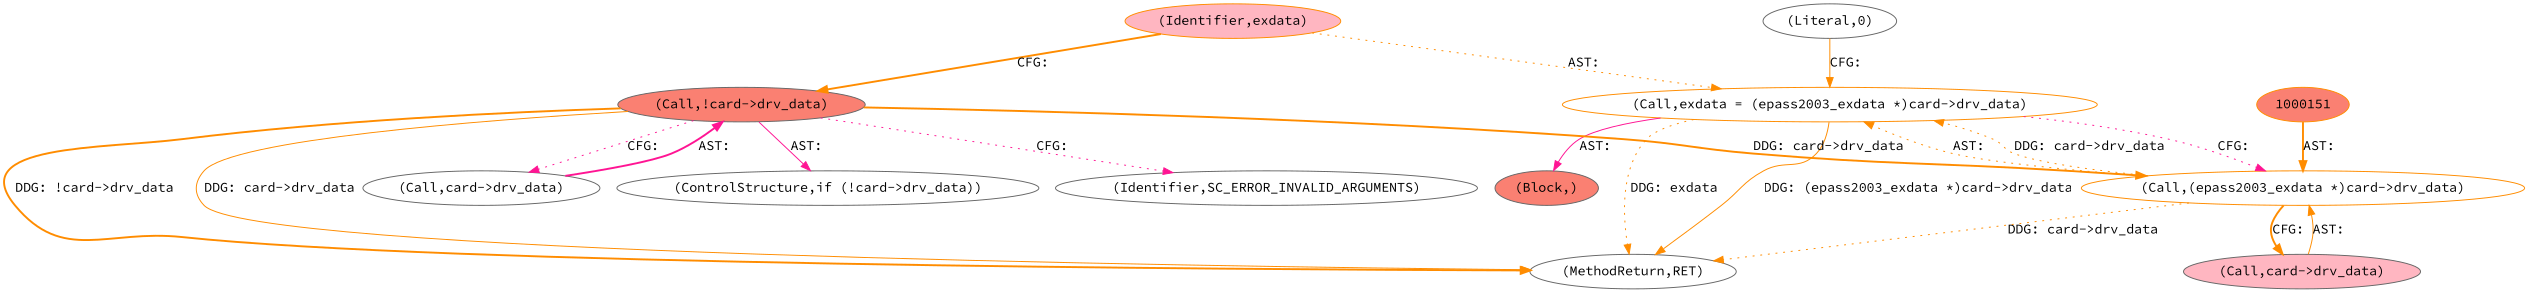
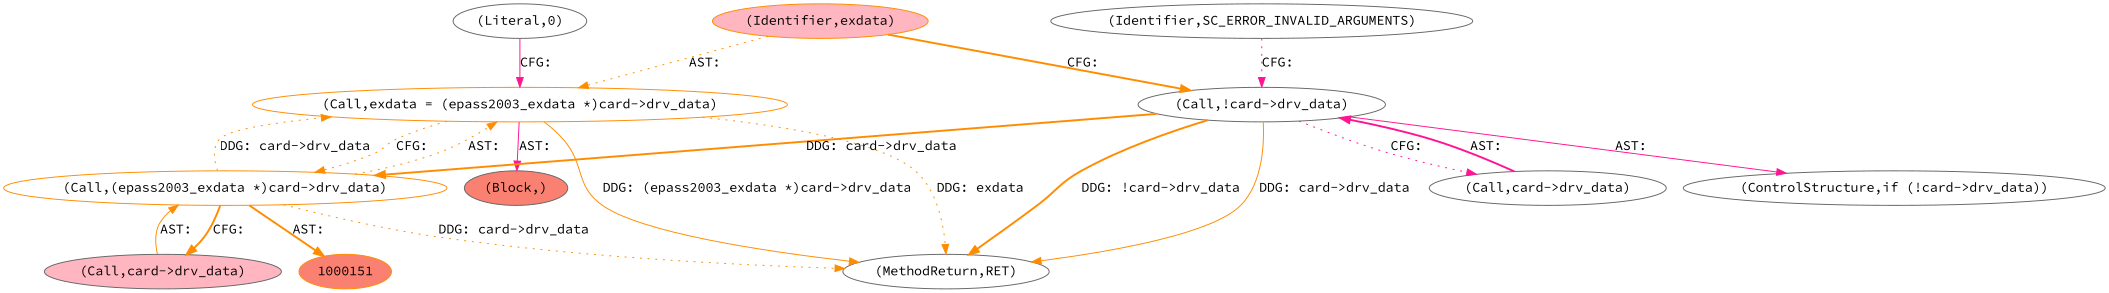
(1830, 58) -> (520, 58)
(742, 105) -> (1262, 105)
(2142, 134) -> (386, 146)
(2303, 142) -> (282, 228)
(992, 144) -> (1262, 58)
